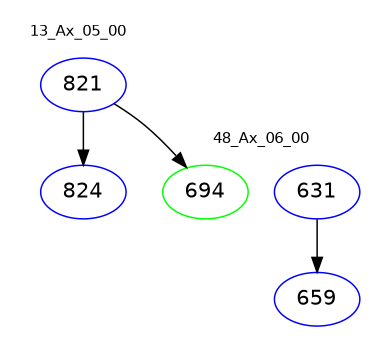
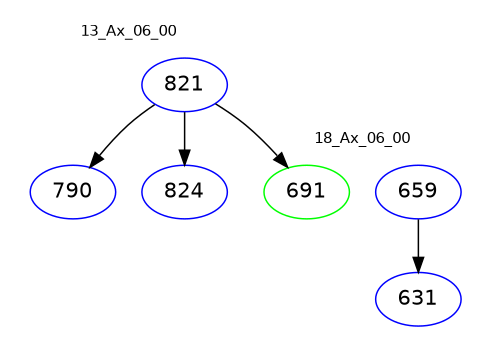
(78, 32) -> (129, 32)
(261, 139) -> (363, 139)
none -> (73, 192)
(205, 192) -> (307, 192)
(317, 238) -> (418, 238)
